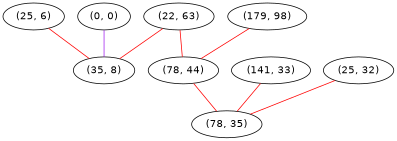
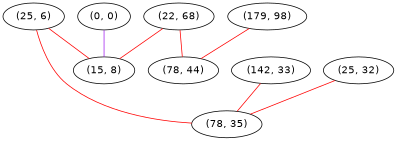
(179, 16) -> (179, 16)
(104, 70) -> (104, 70)
(271, 70) -> (271, 70)
(205, 97) -> (97, 102)
